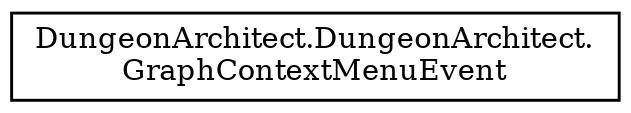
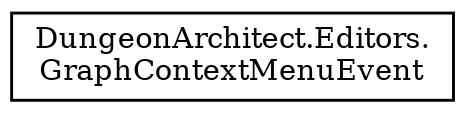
(315, 57) -> (233, 57)
